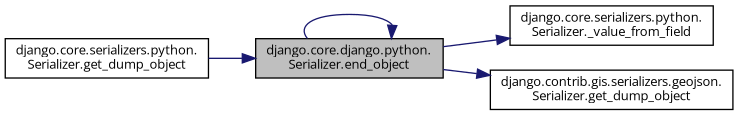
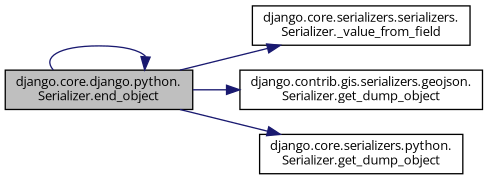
(612, 26) -> (361, 26)
(225, 58) -> (224, 120)
